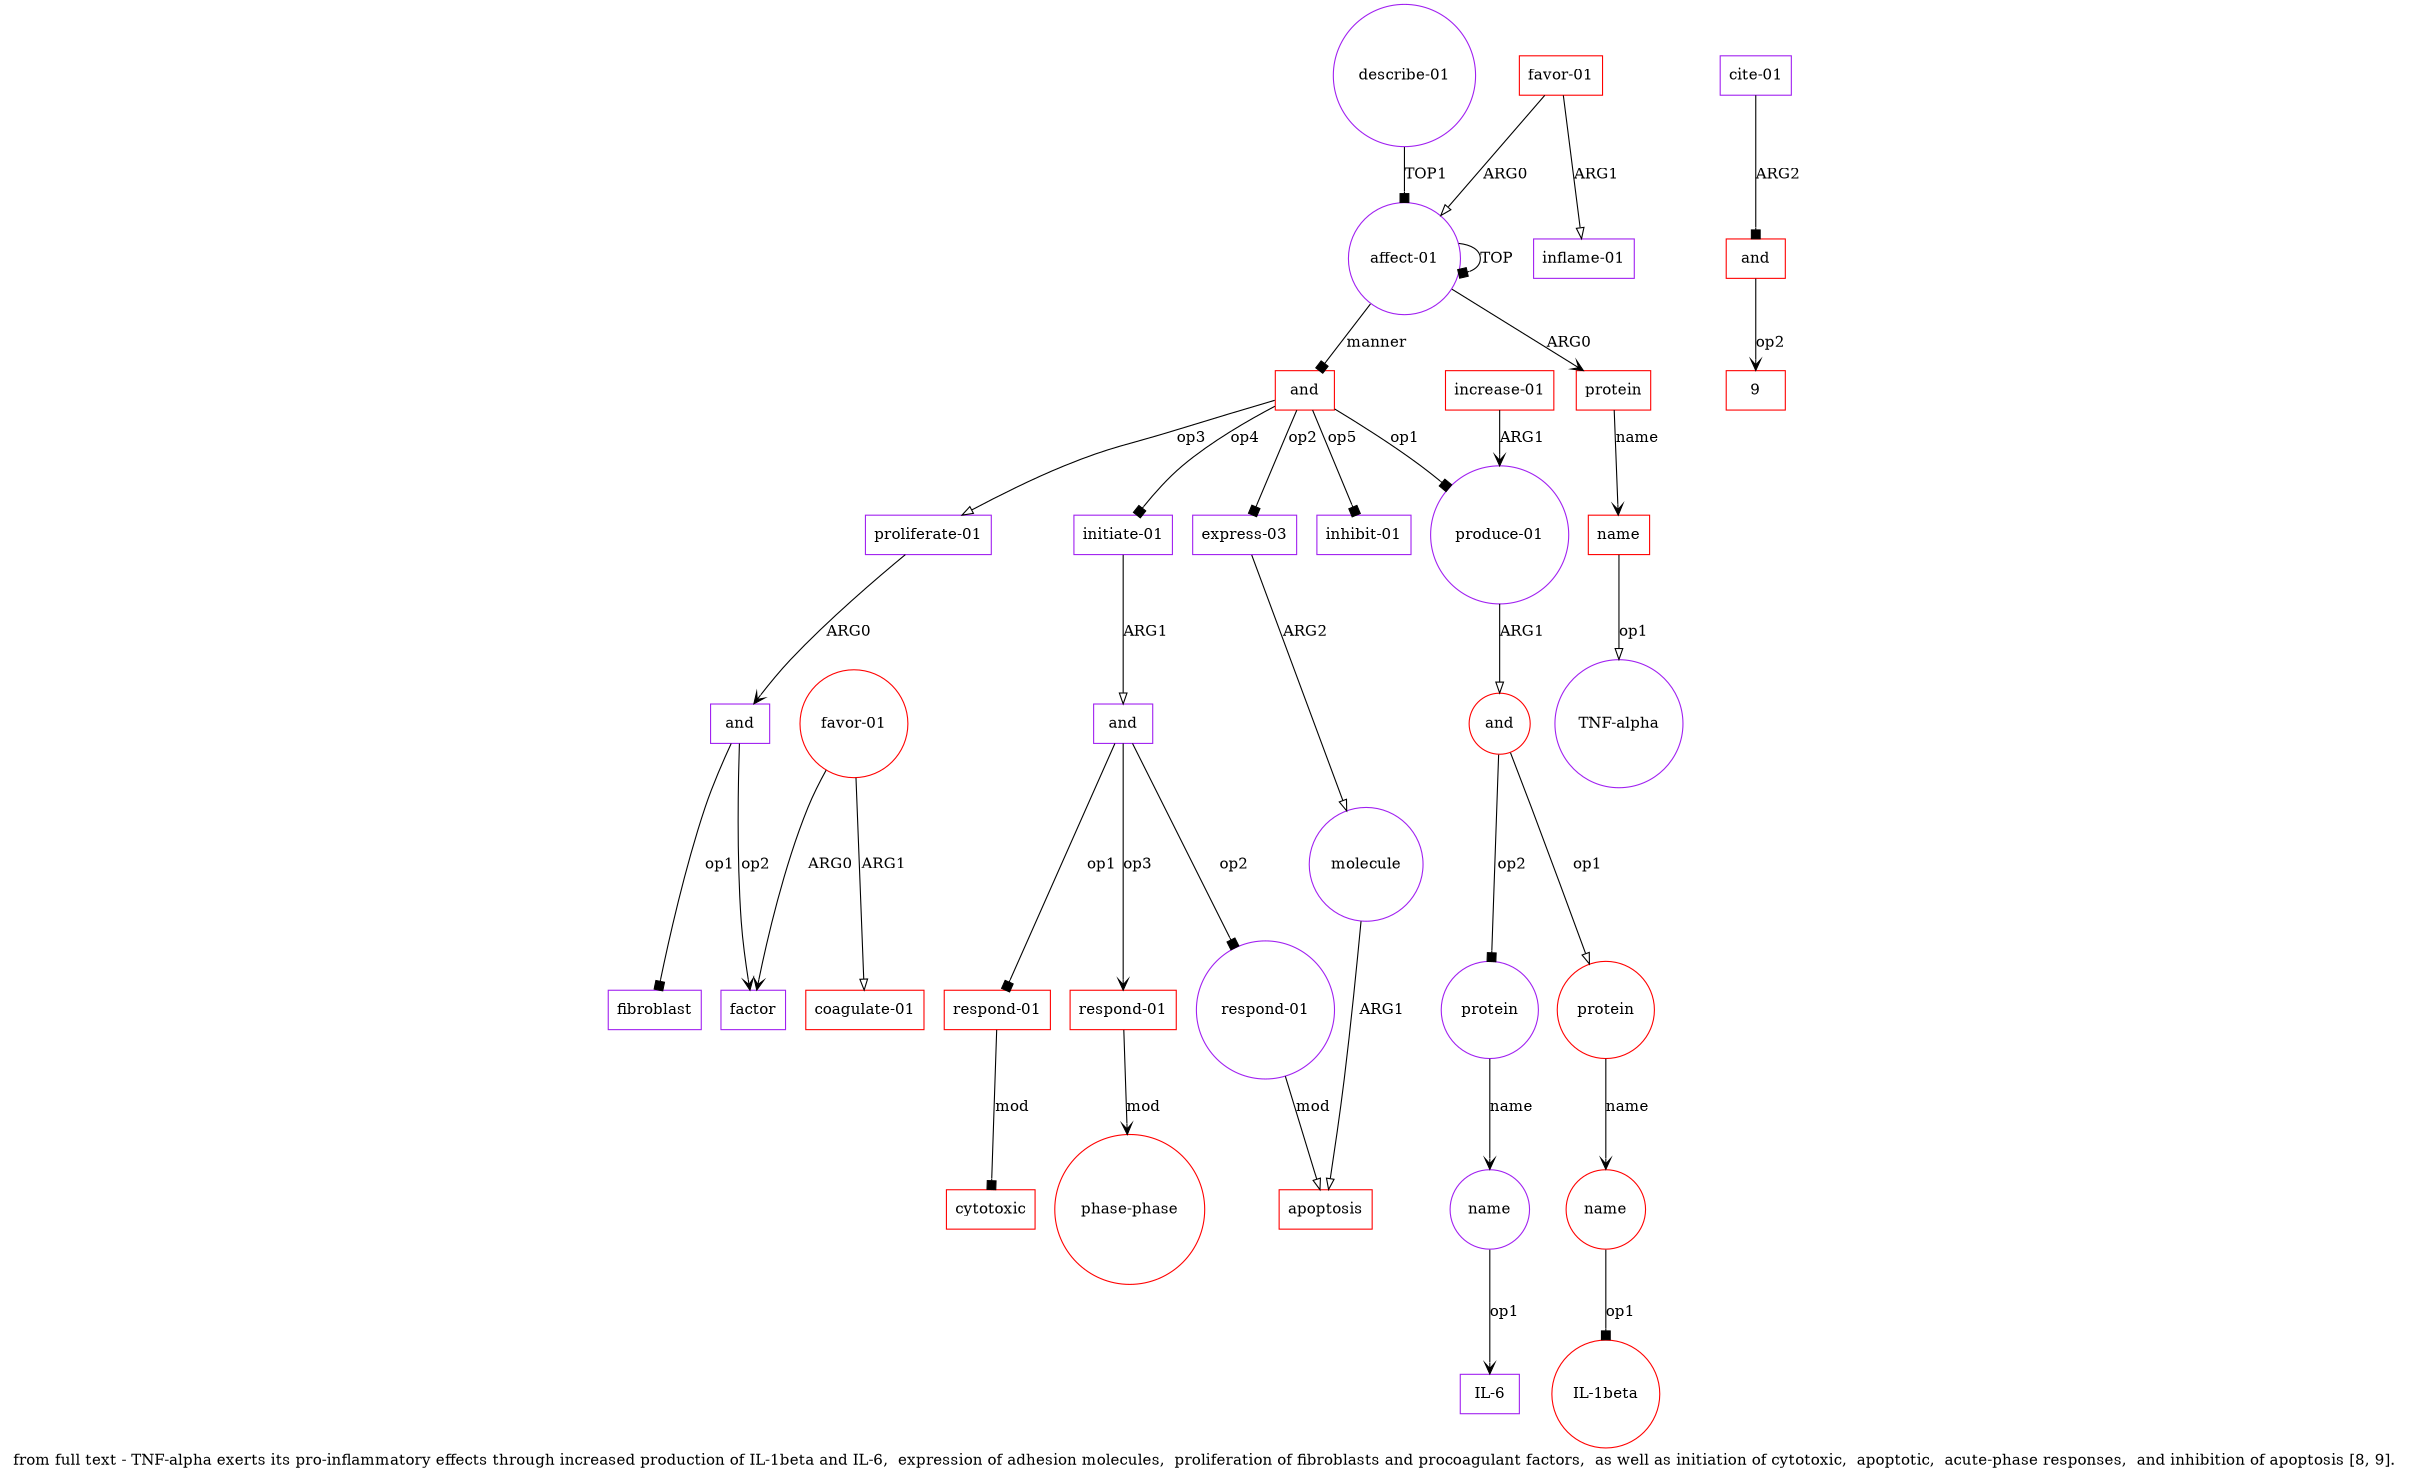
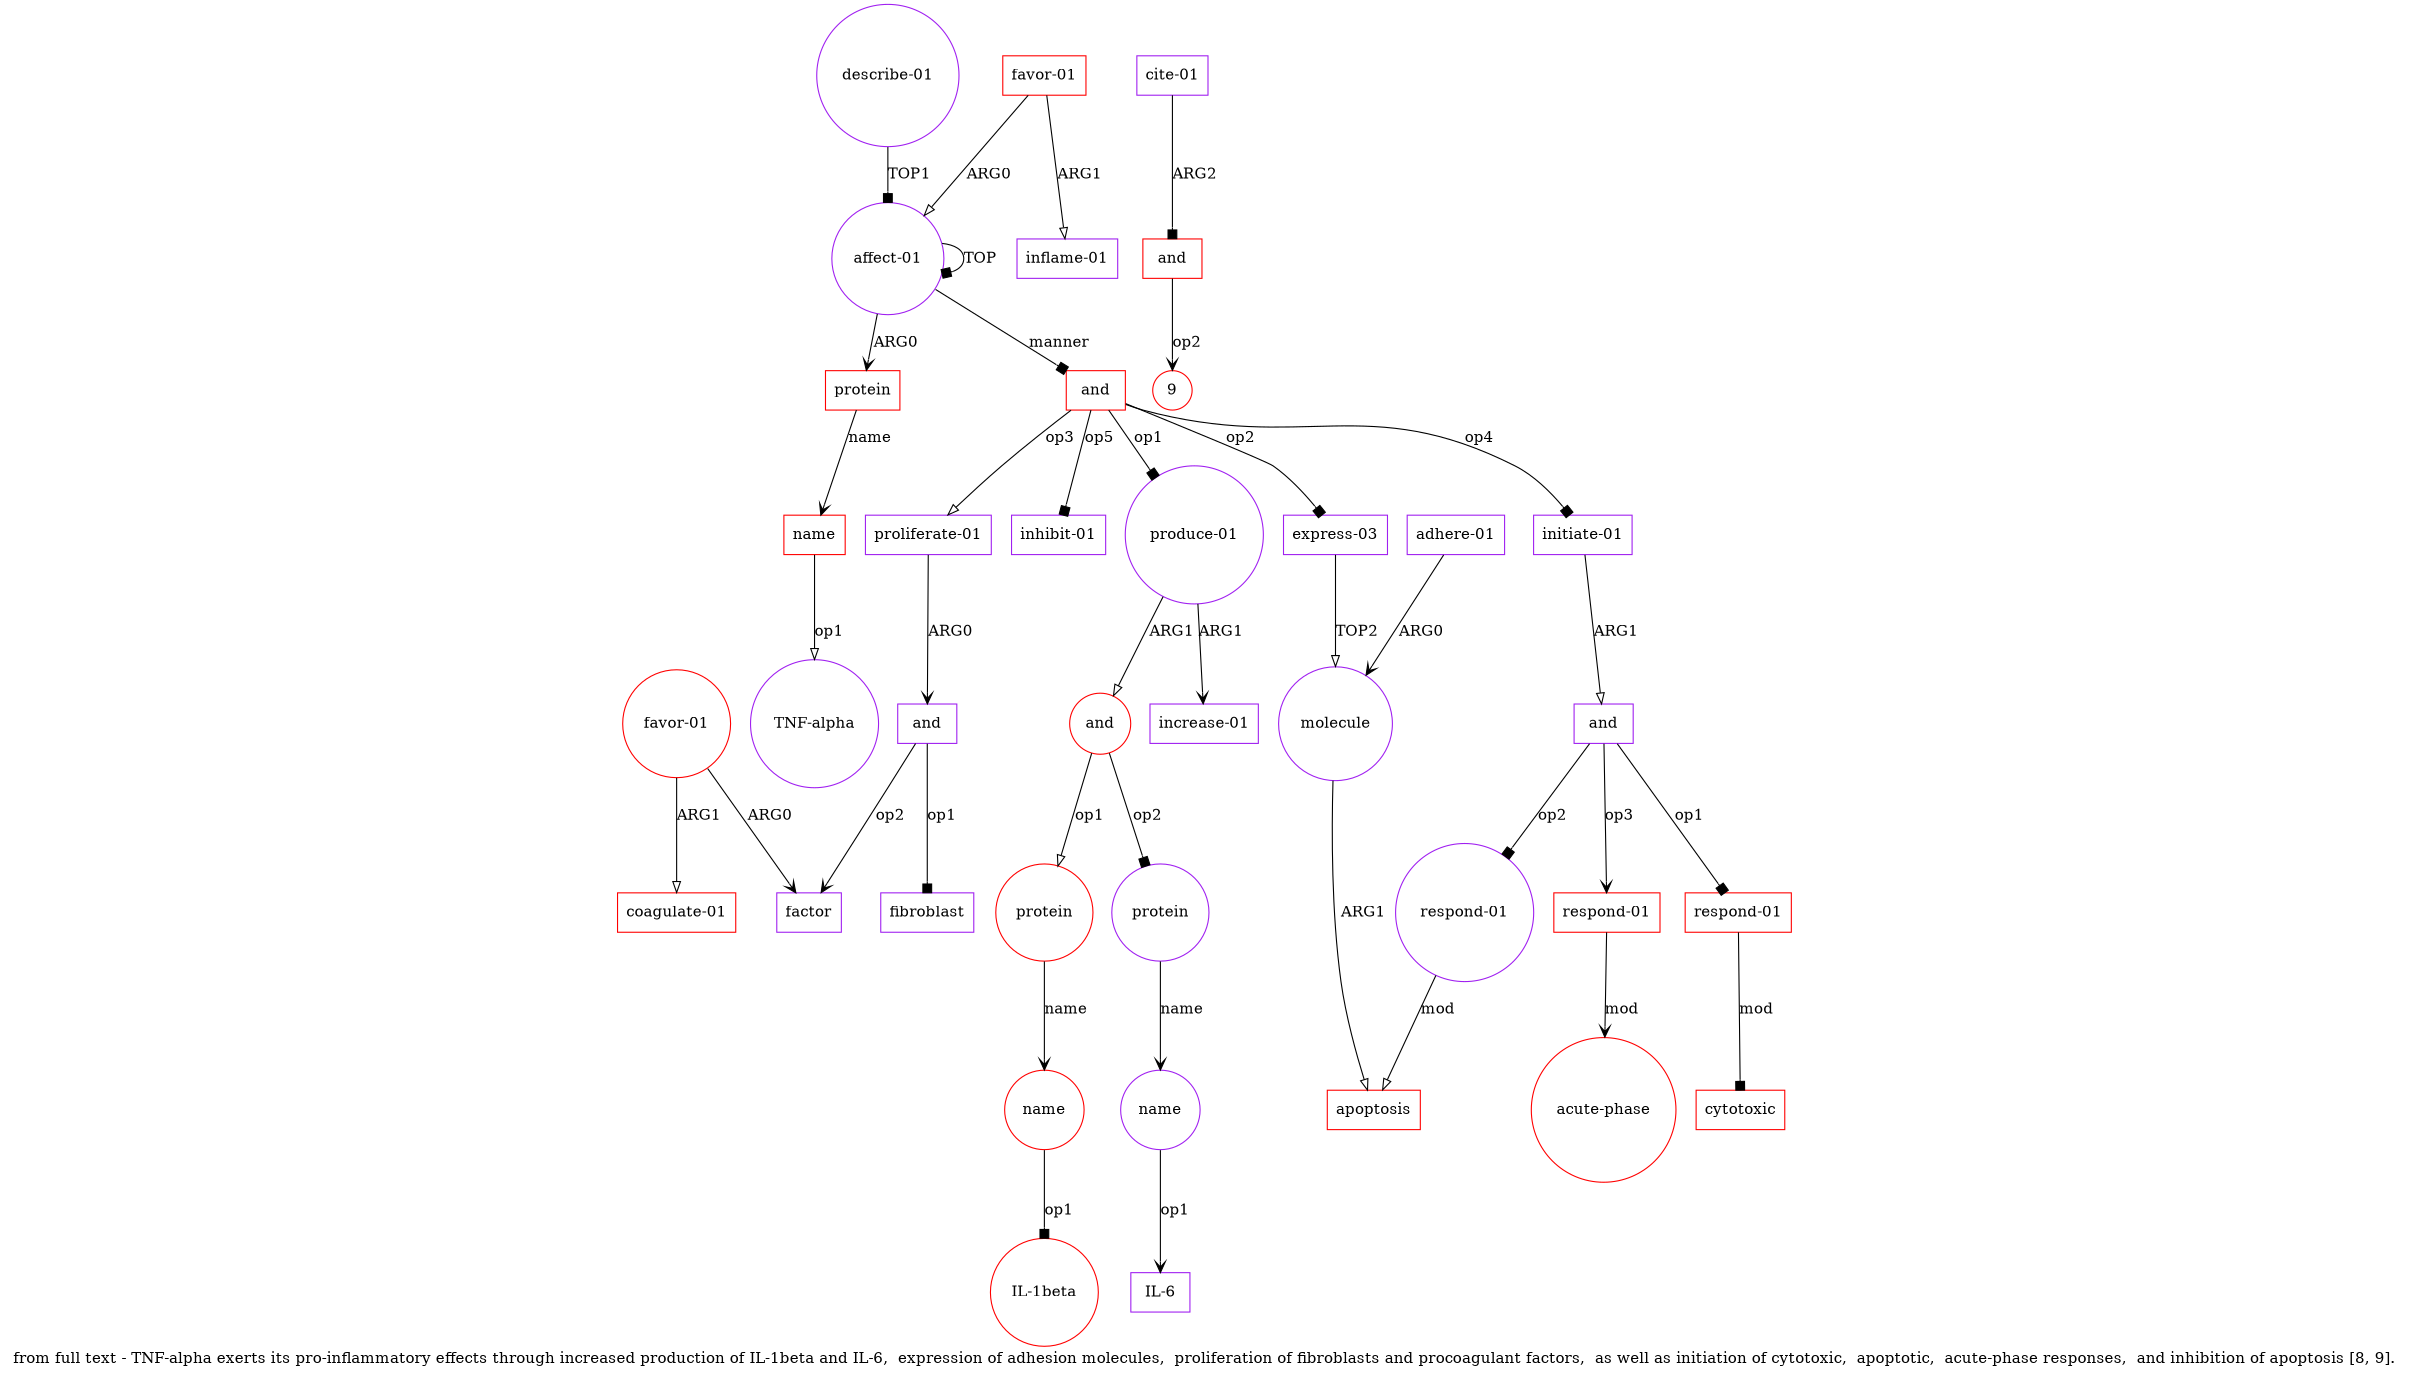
(1500, 390) -> (1204, 724)
(1756, 390) -> (1172, 390)
(1500, 432) -> (1200, 648)
none -> (1456, 535)
(1305, 632) -> (1357, 632)
(1130, 1209) -> (1604, 1110)
